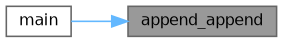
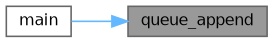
(202, 21) -> (198, 21)
